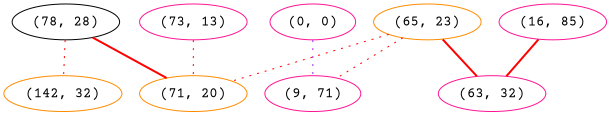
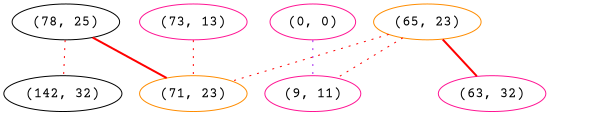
(66, 22) -> (66, 22)
(553, 22) -> none
(63, 94) -> (63, 94)
(193, 94) -> (193, 94)
(313, 94) -> (313, 94)
